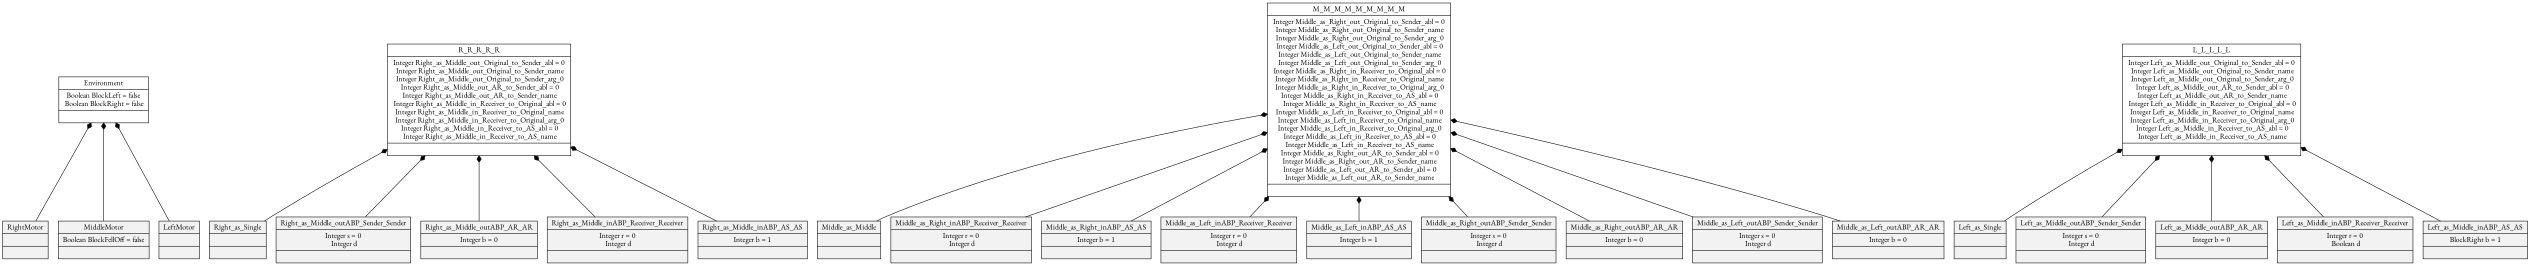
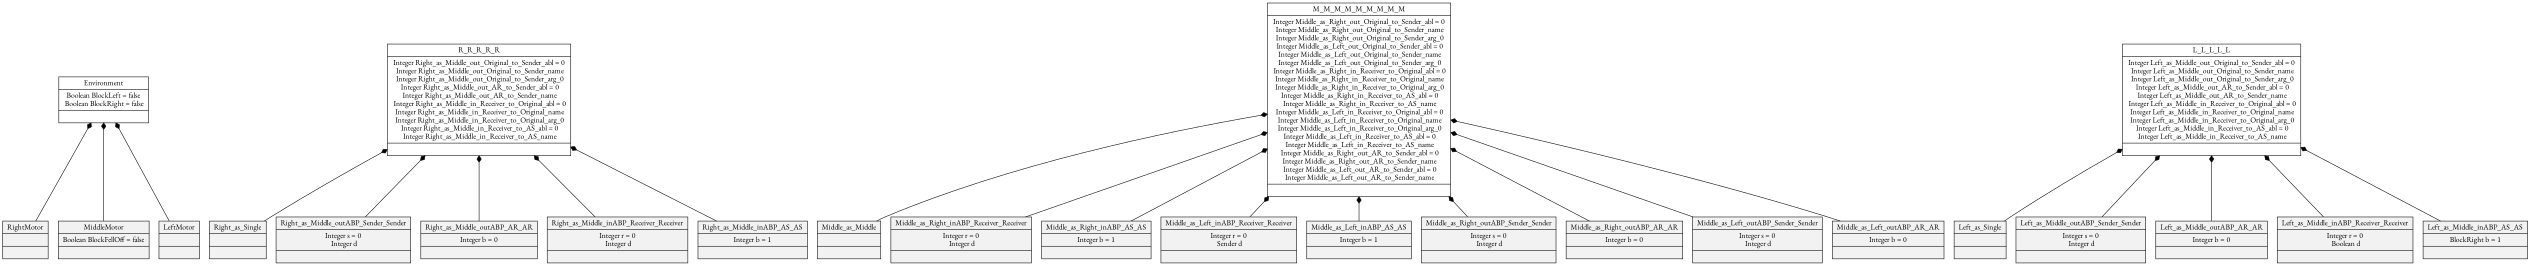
(1229, 244) -> (1229, 244)
